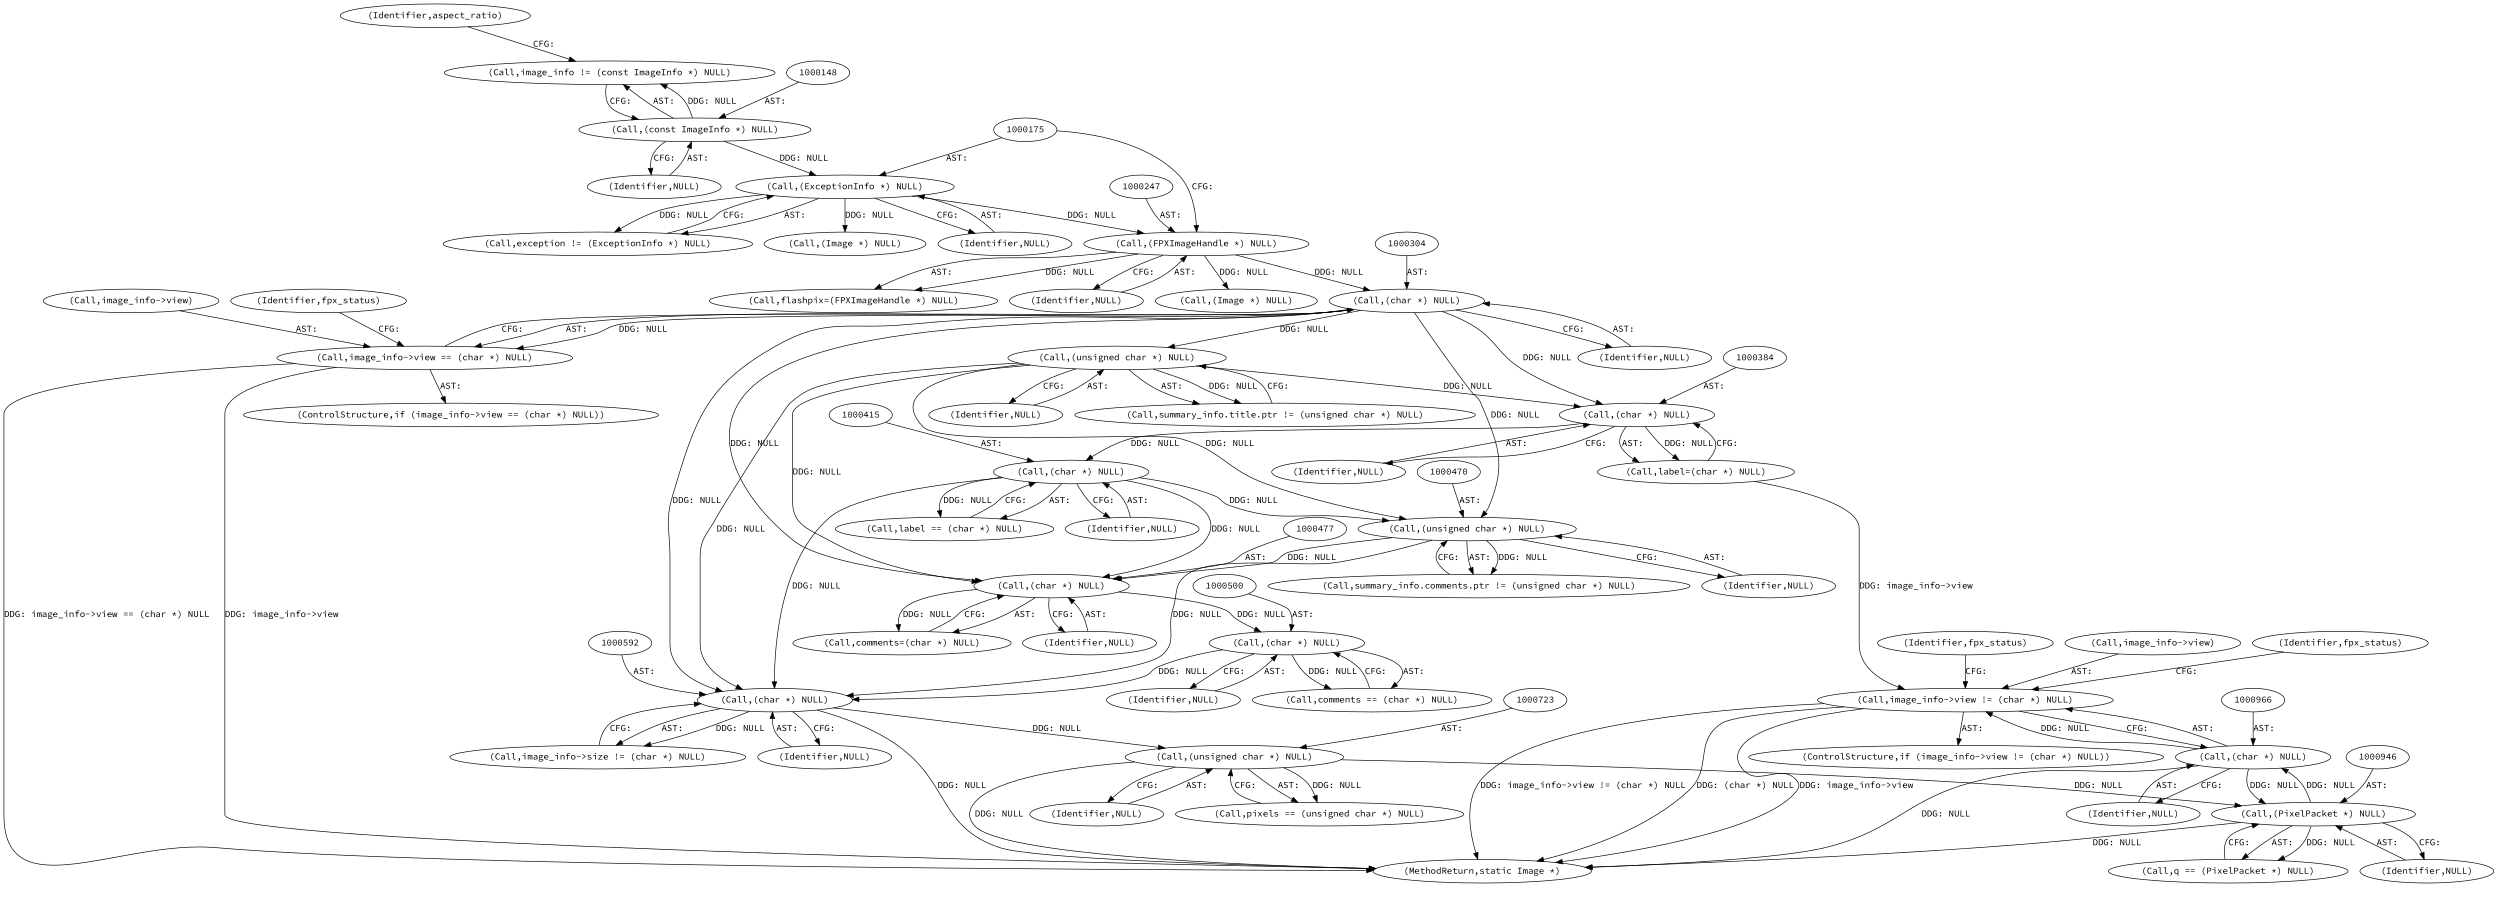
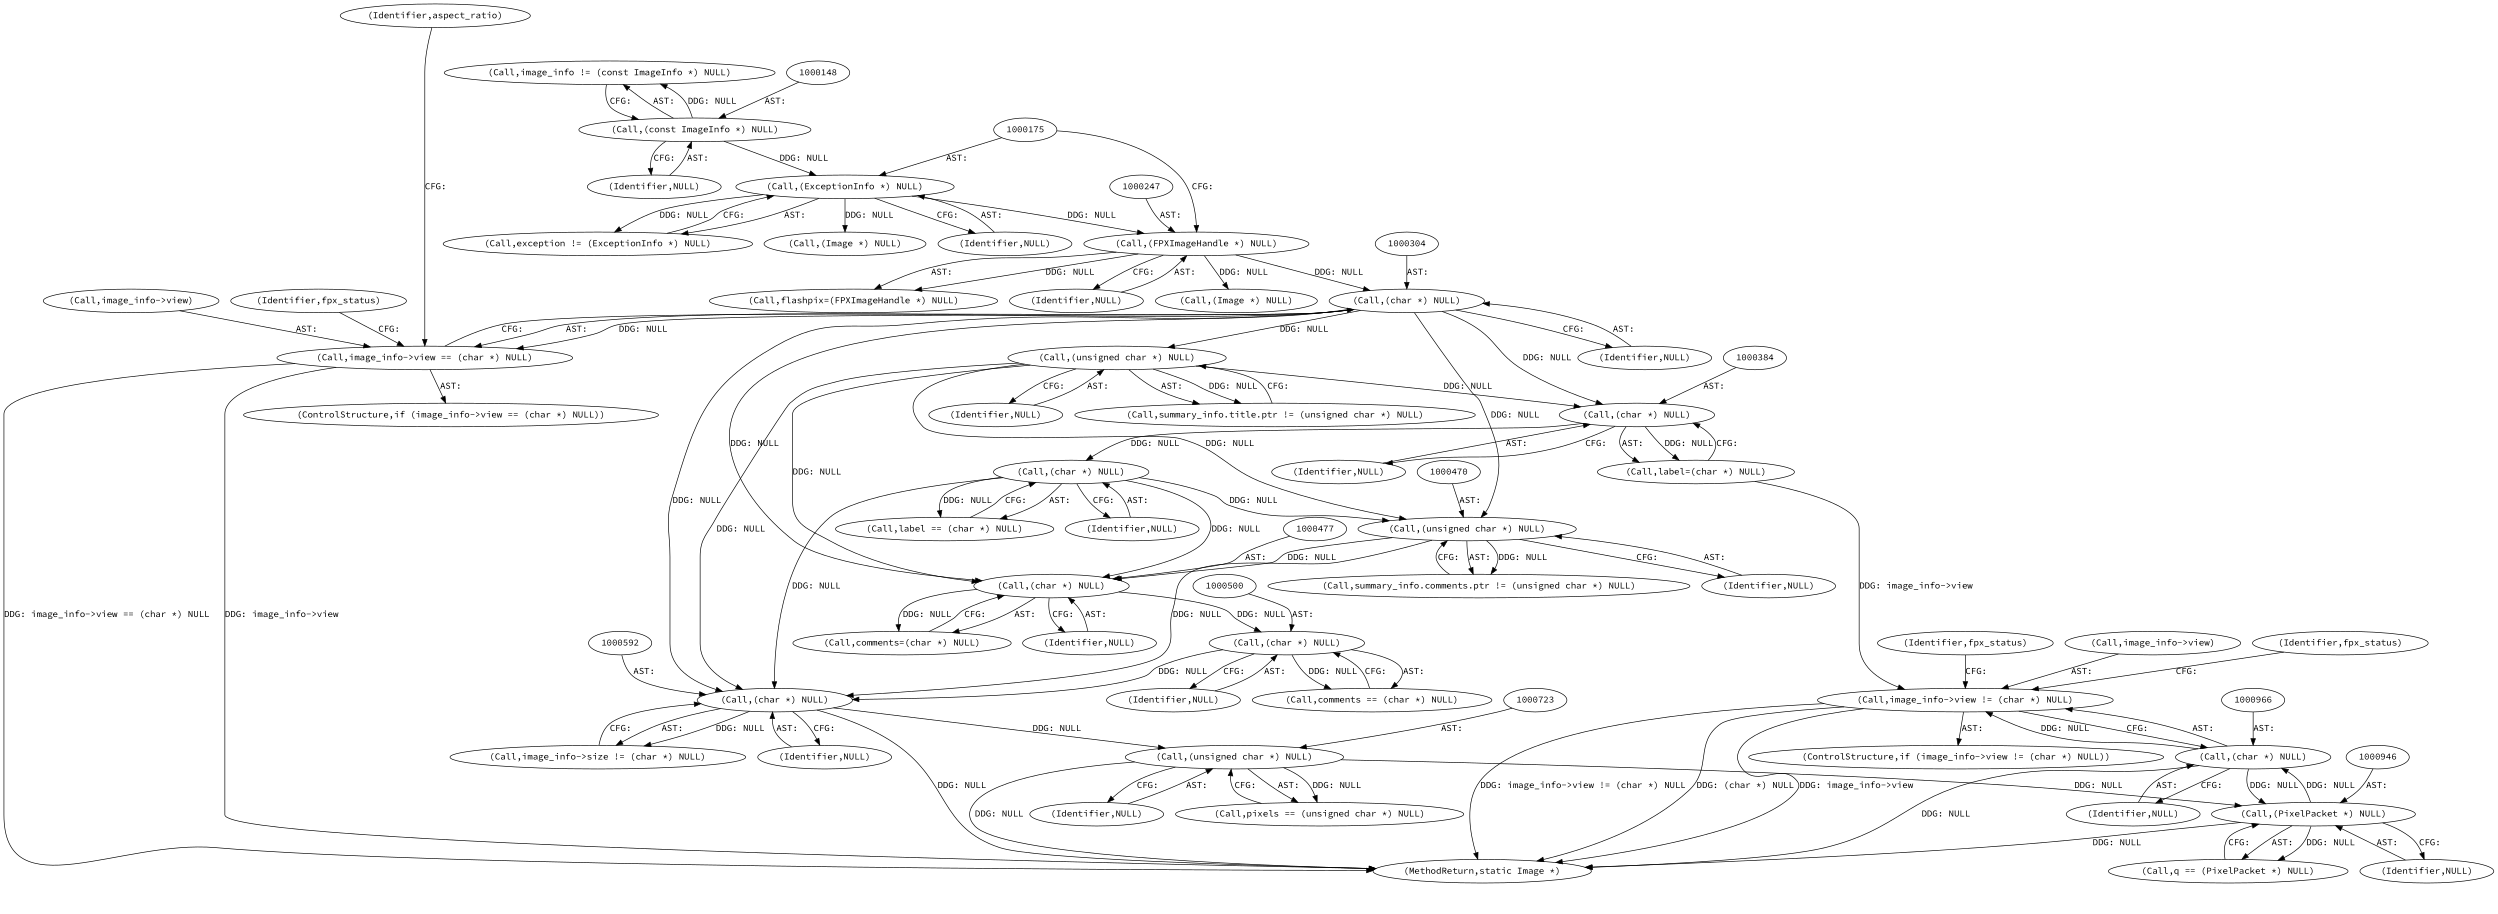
(519, 43) -> (425, 183)
(861, 415) -> none
